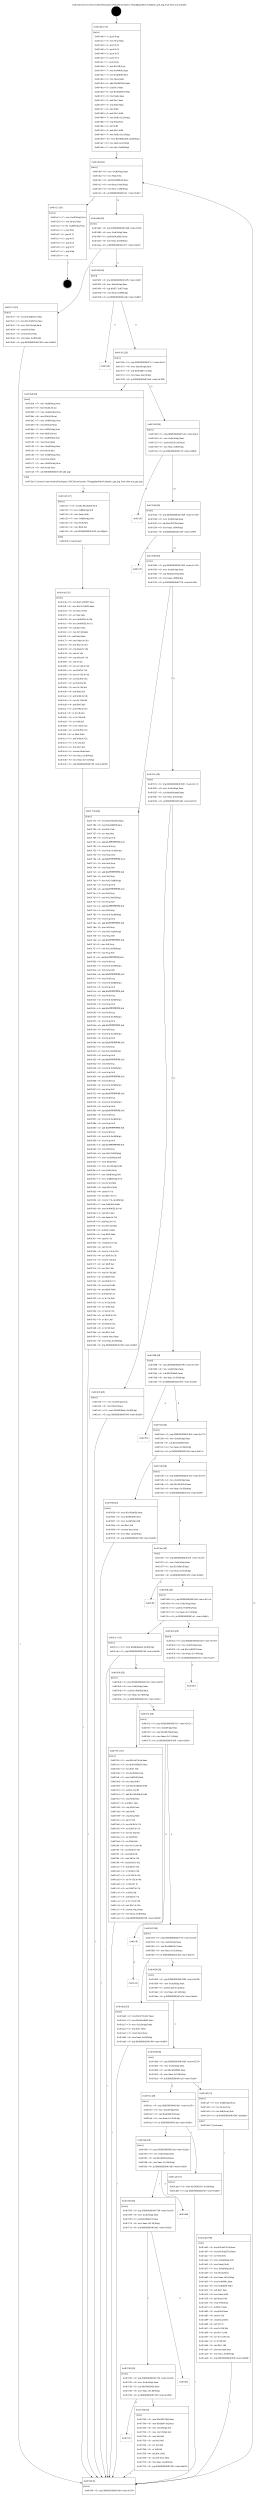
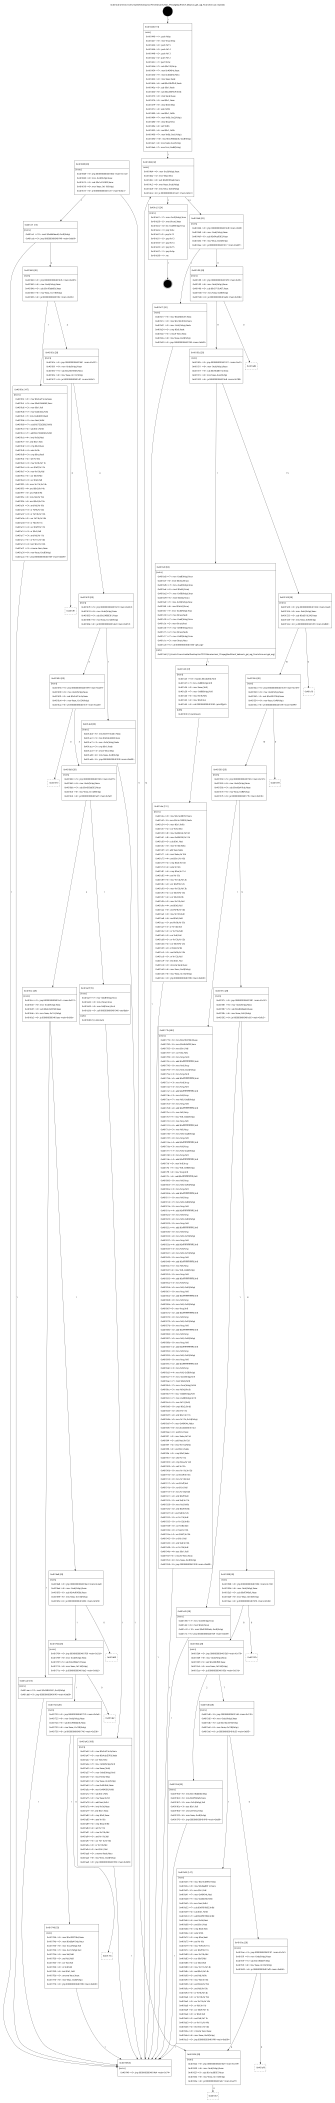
(182, 1582) -> (245, 2013)
none -> (204, 1956)
(133, 1962) -> (64, 743)
